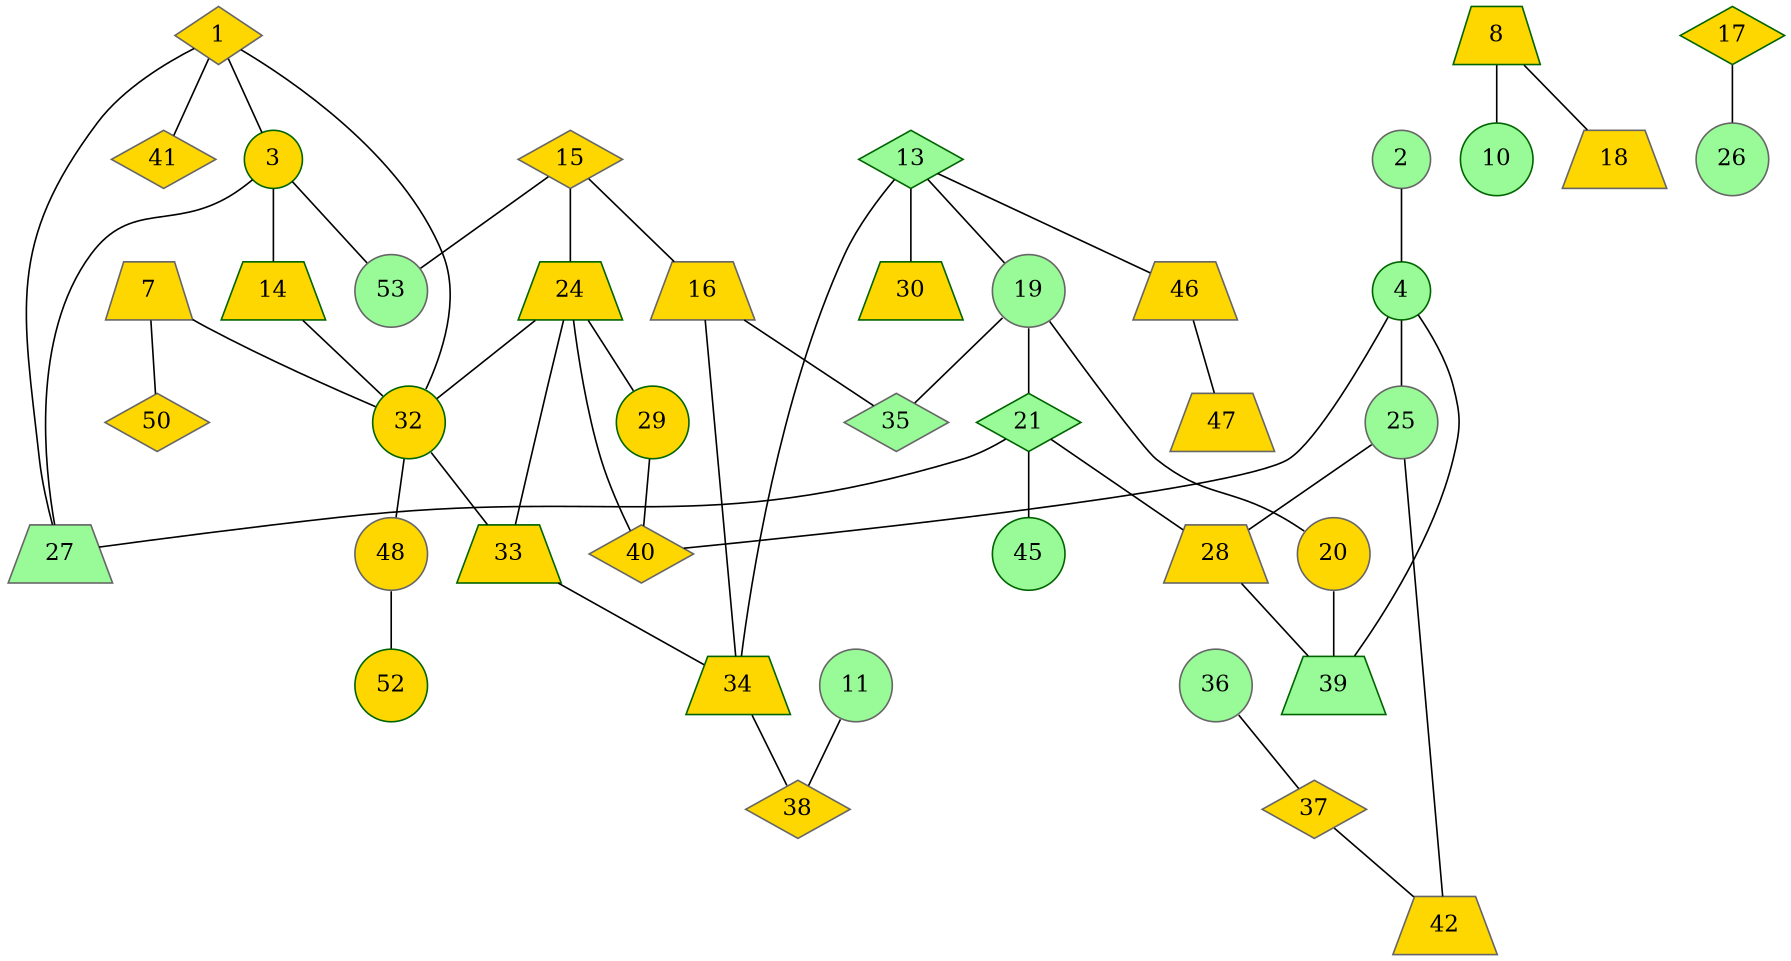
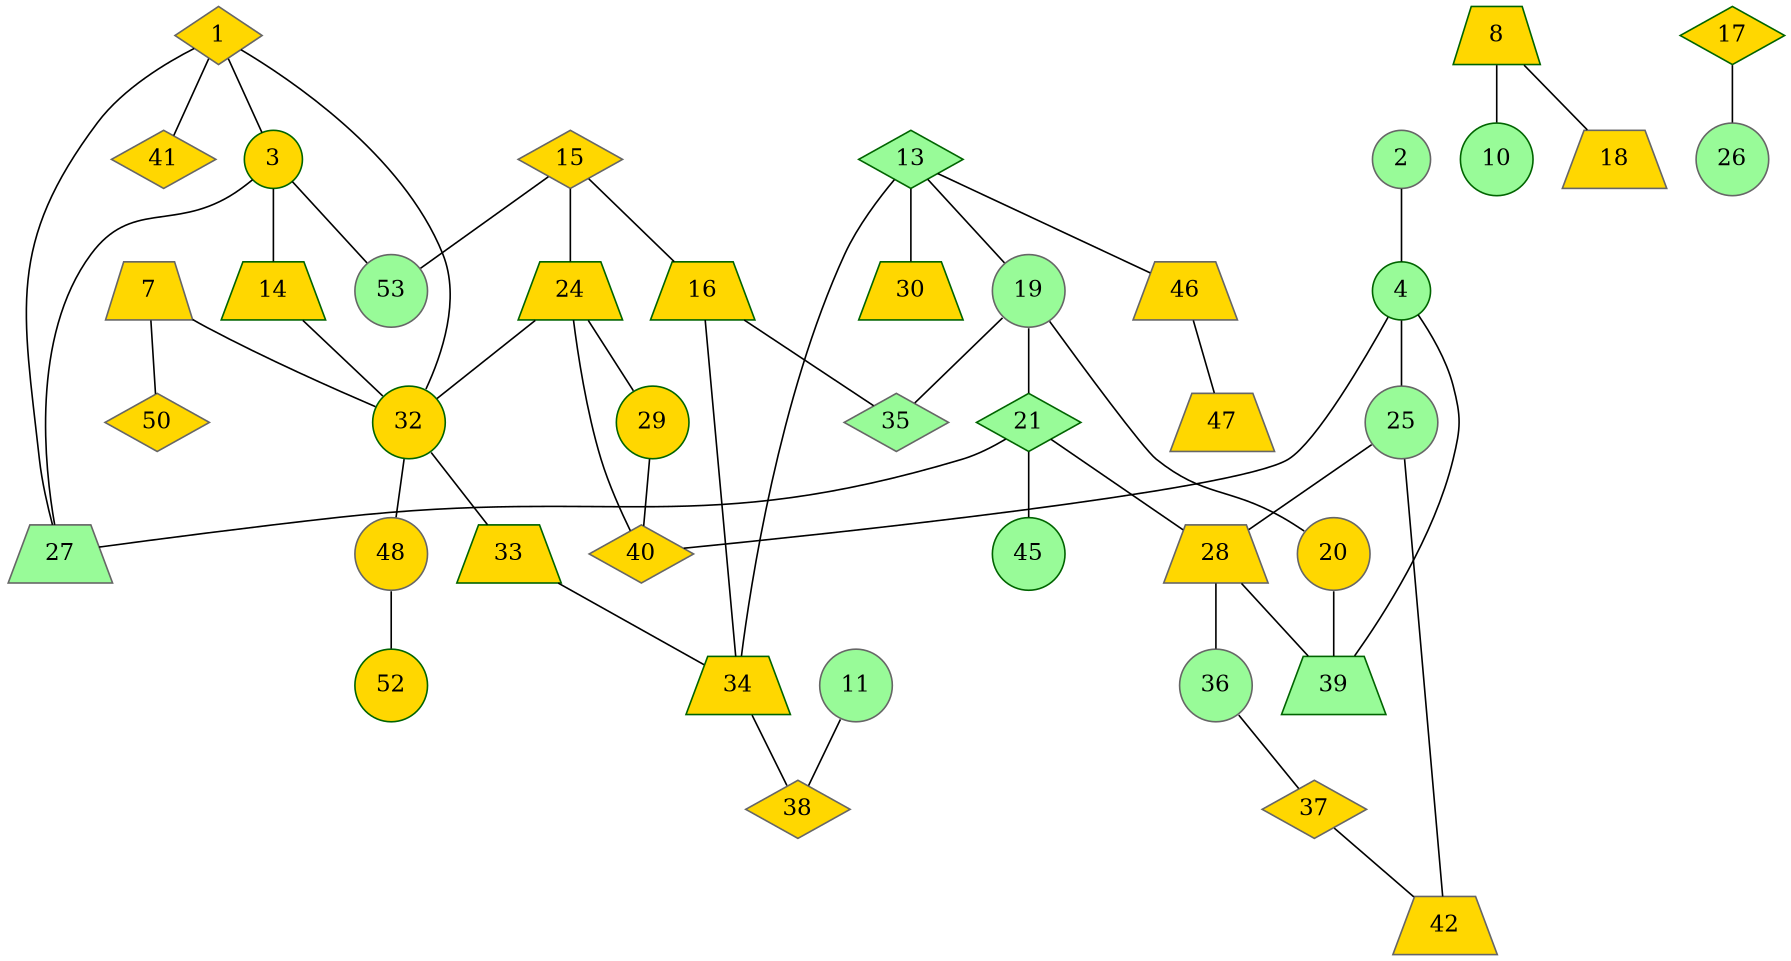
(703, 291) -> (703, 291)
(539, 422) -> none
none -> (1216, 616)
